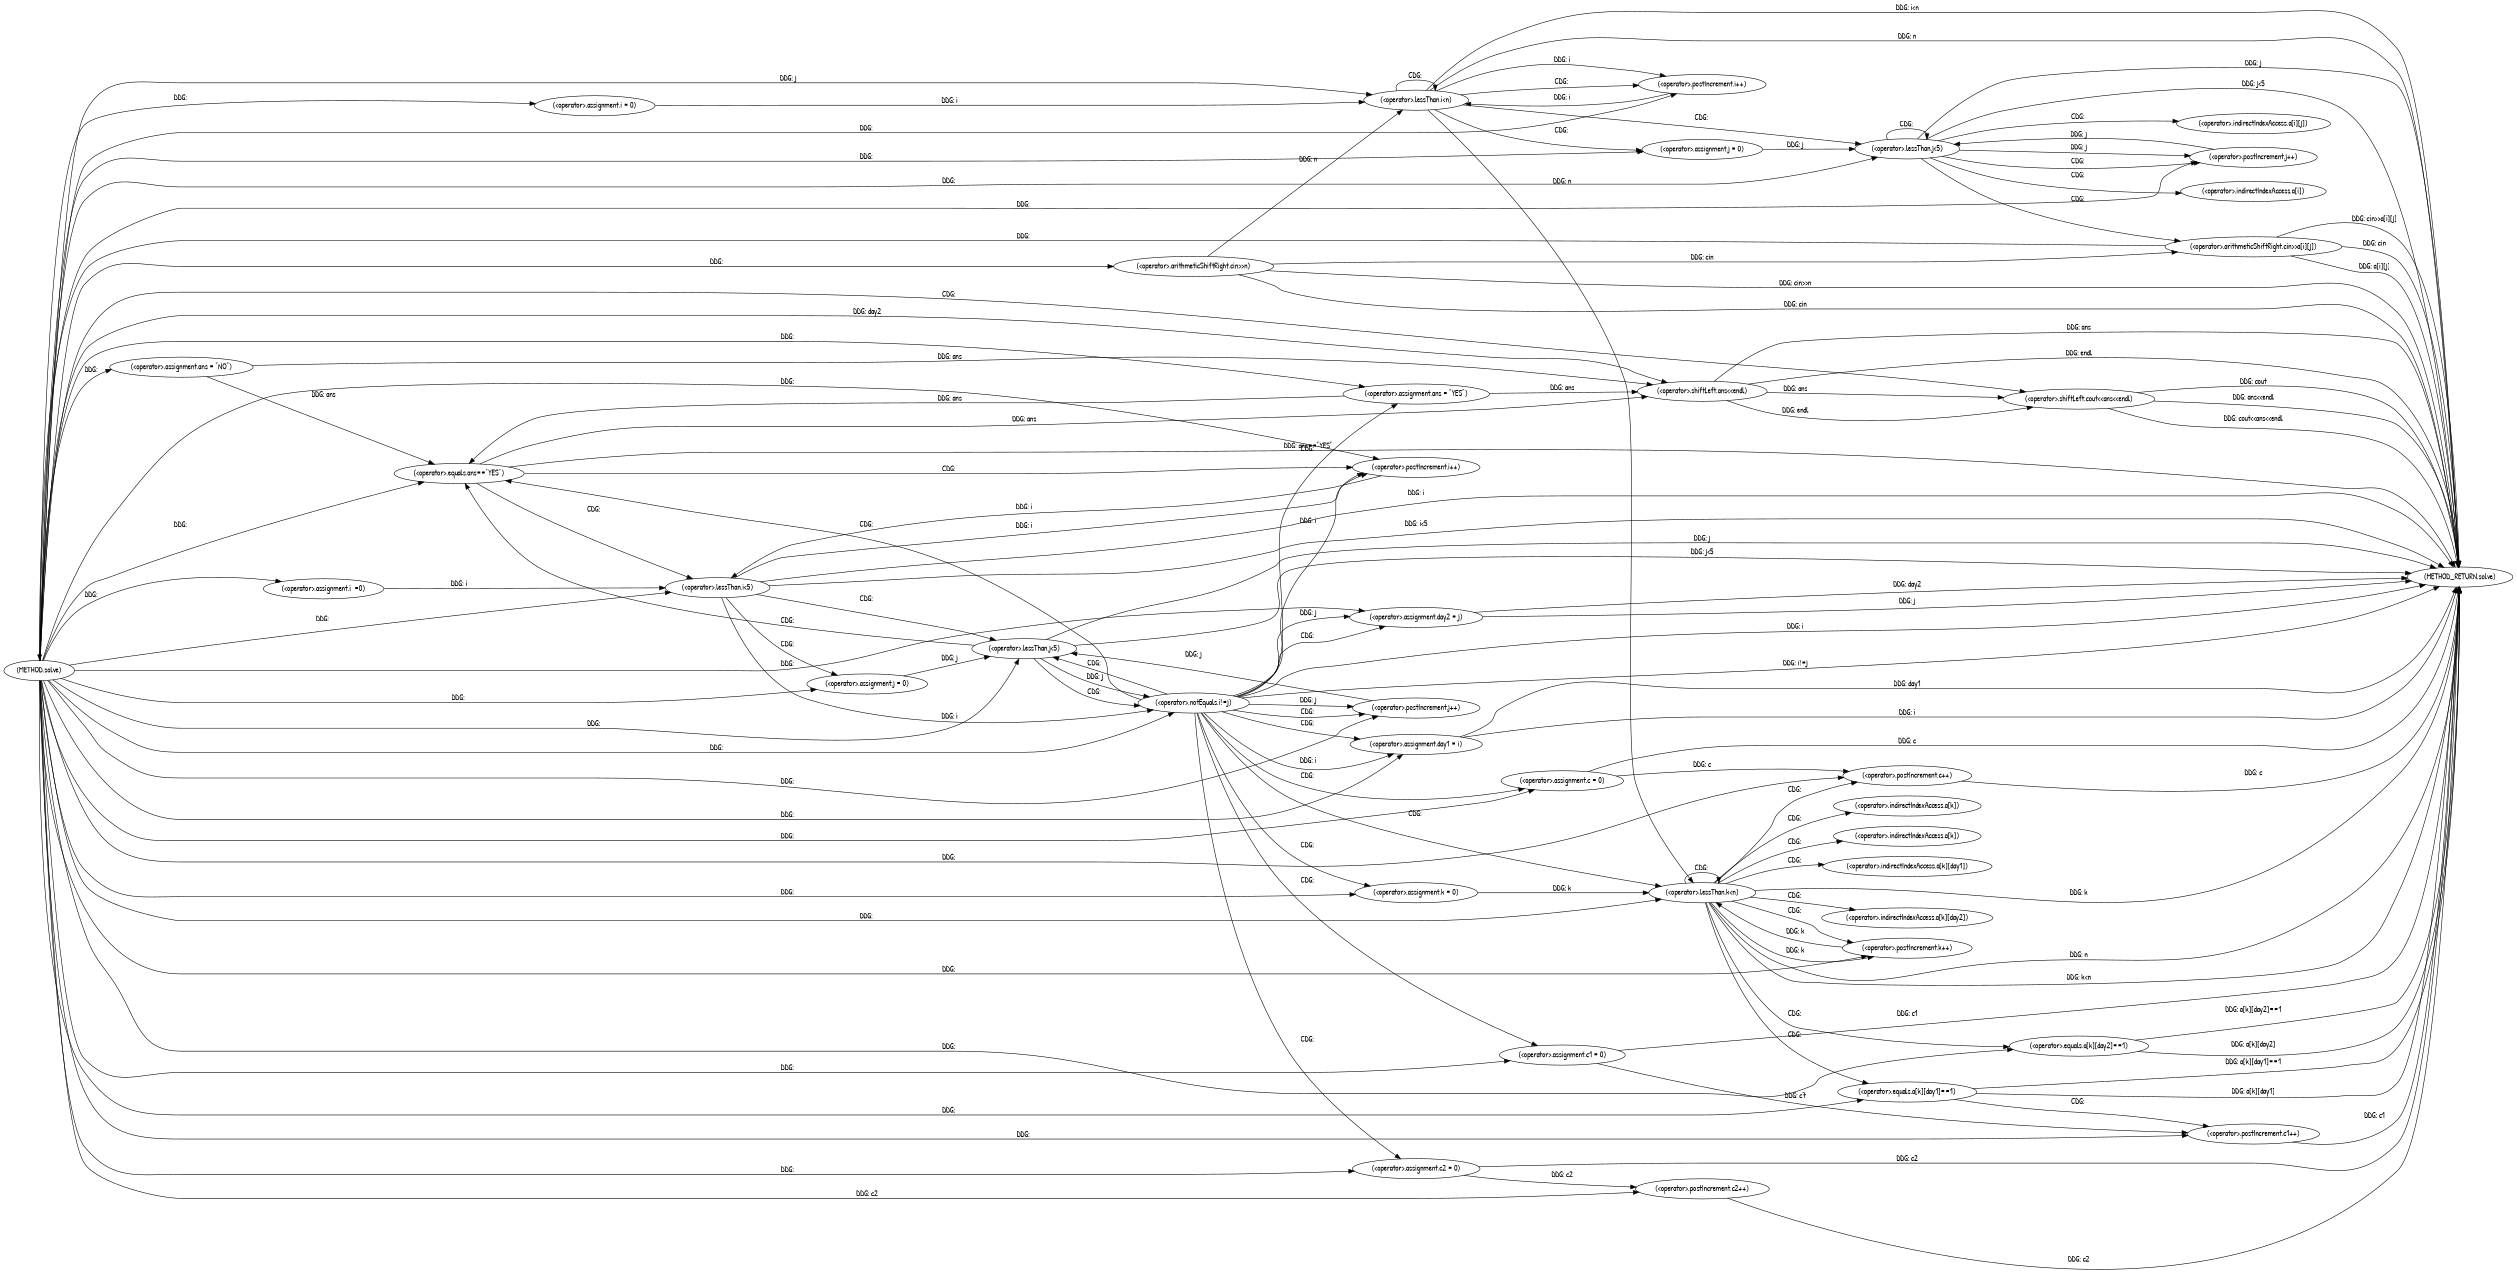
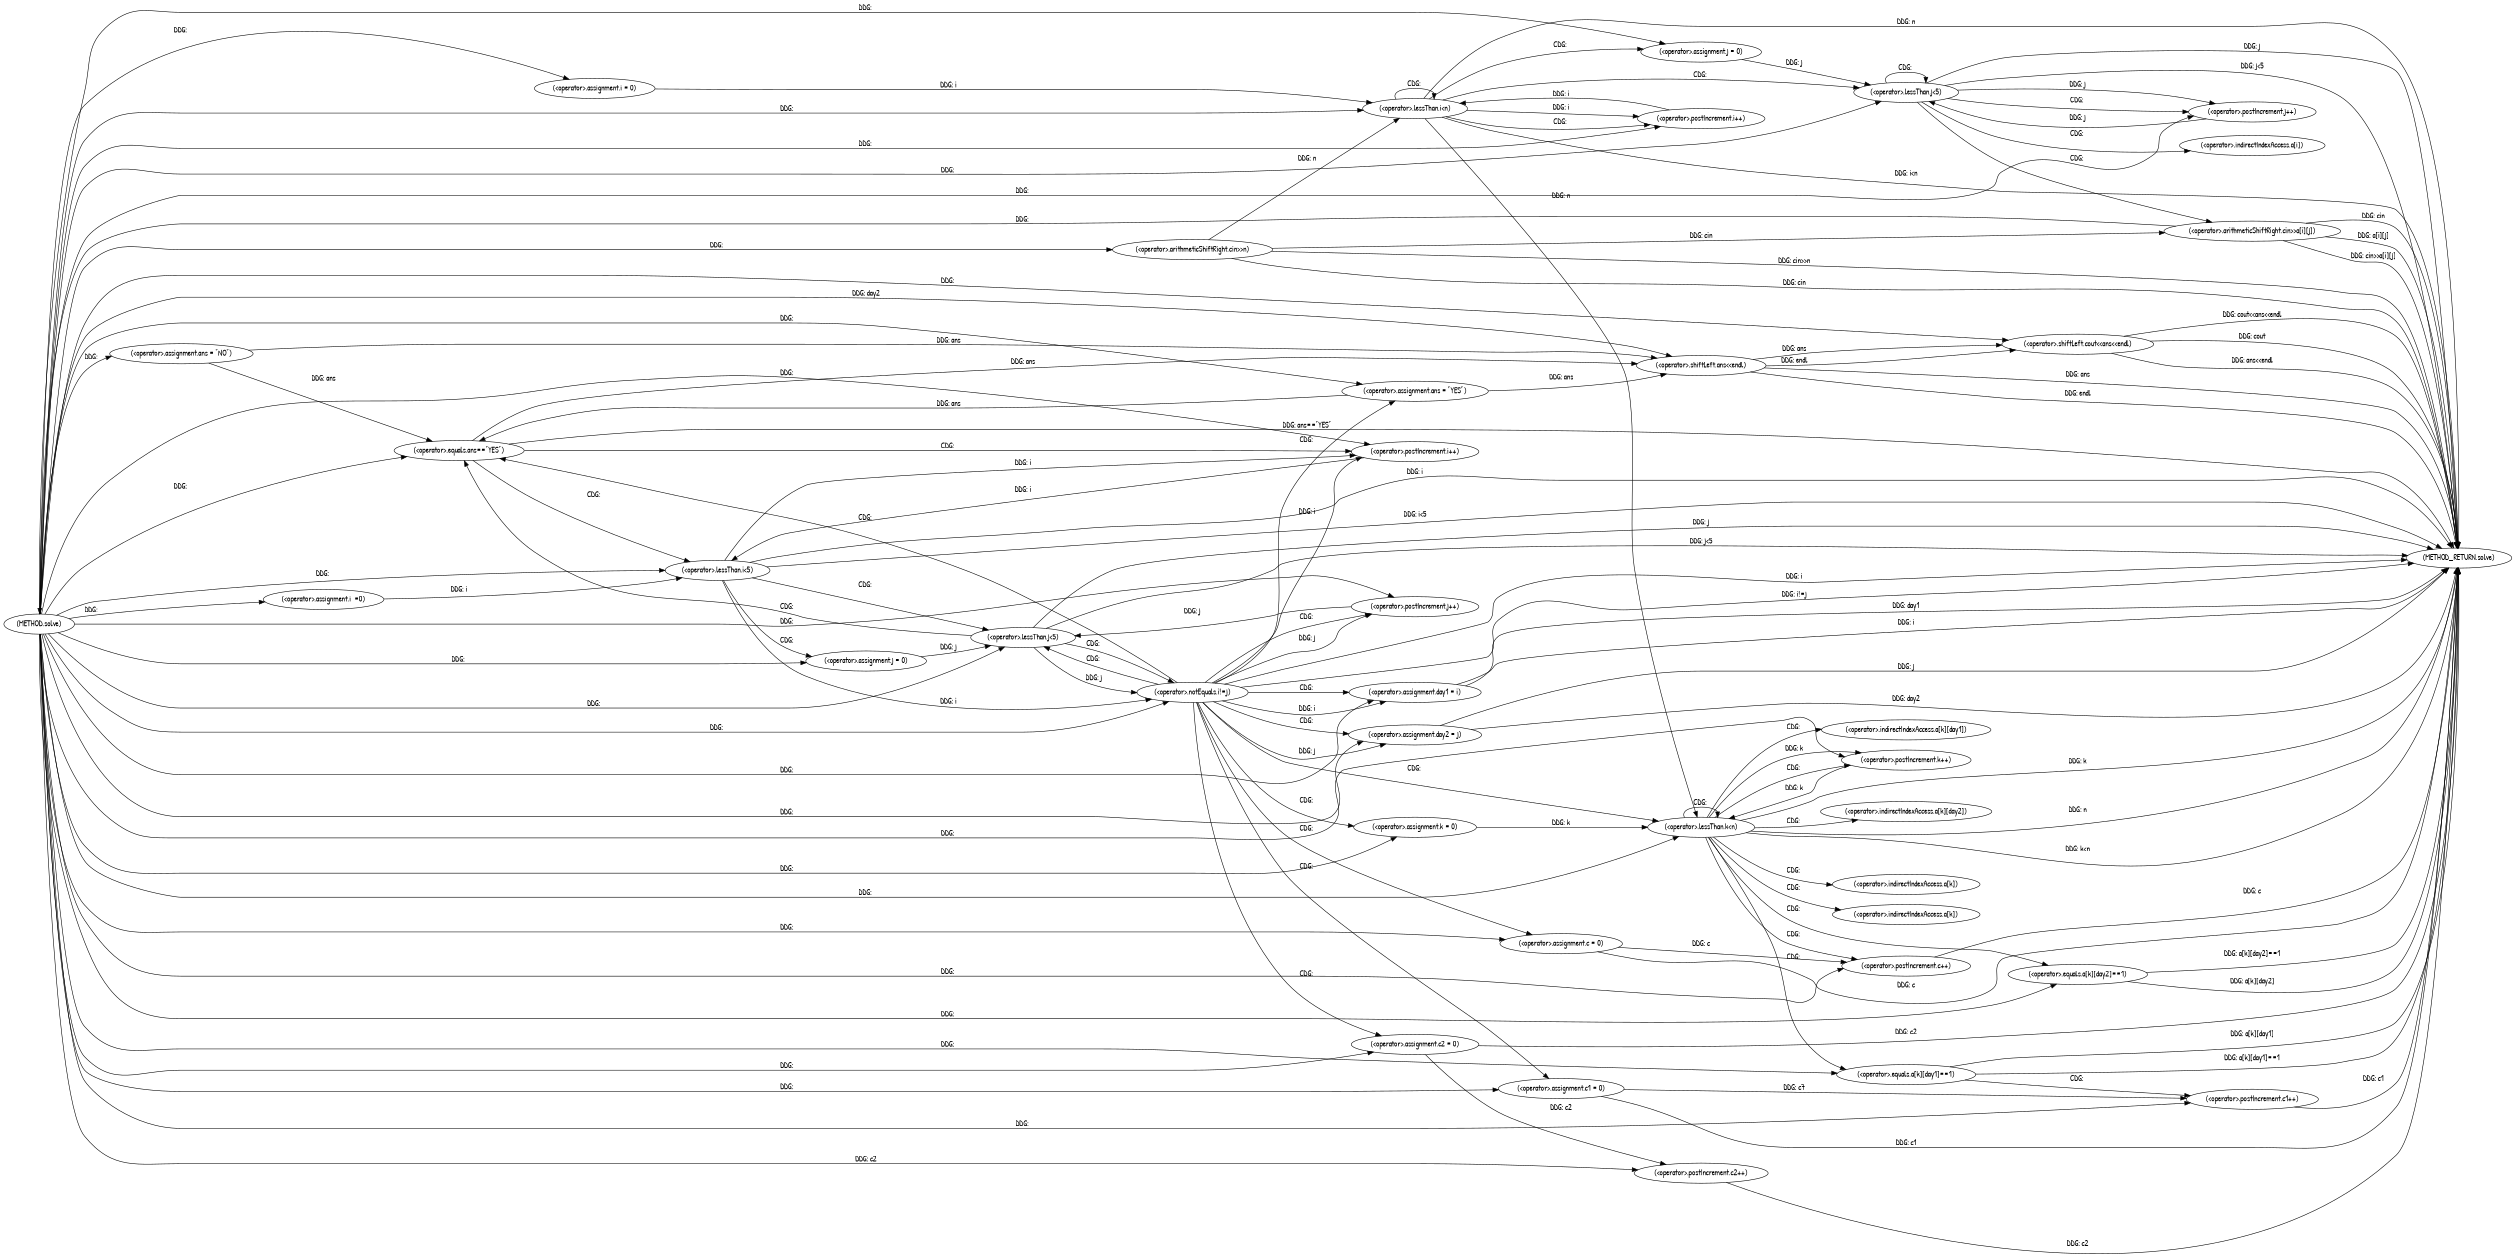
(788, 79) -> (788, 109)
(2253, 124) -> none
(950, 295) -> (949, 281)
